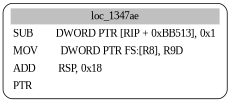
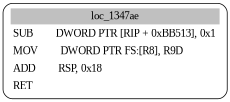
(34, 86) -> (34, 86)
